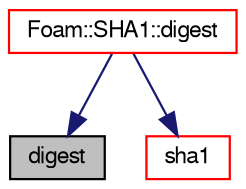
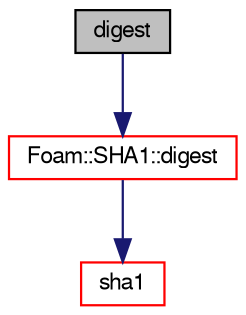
(95, 85) -> (123, 83)
